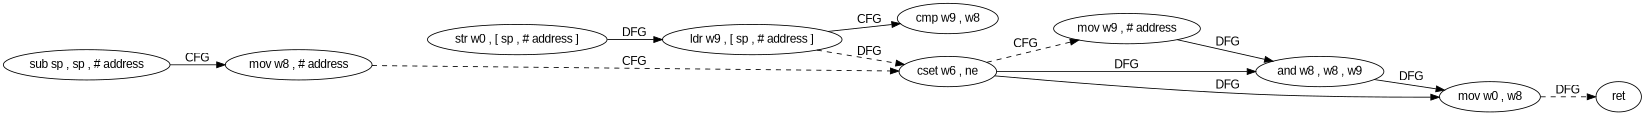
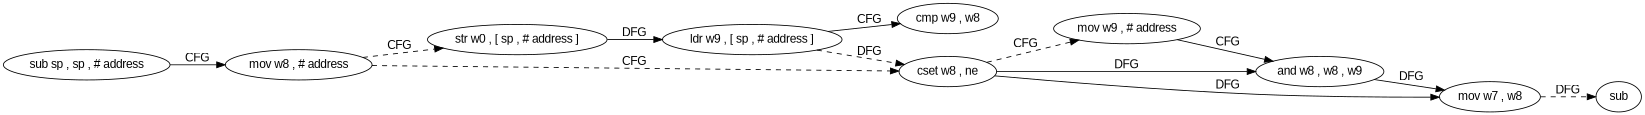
(1228, 43) -> (1228, 43)
none -> (399, 53)
(948, 72) -> (948, 72)
(1490, 97) -> (1490, 97)
(1619, 97) -> (1619, 97)
